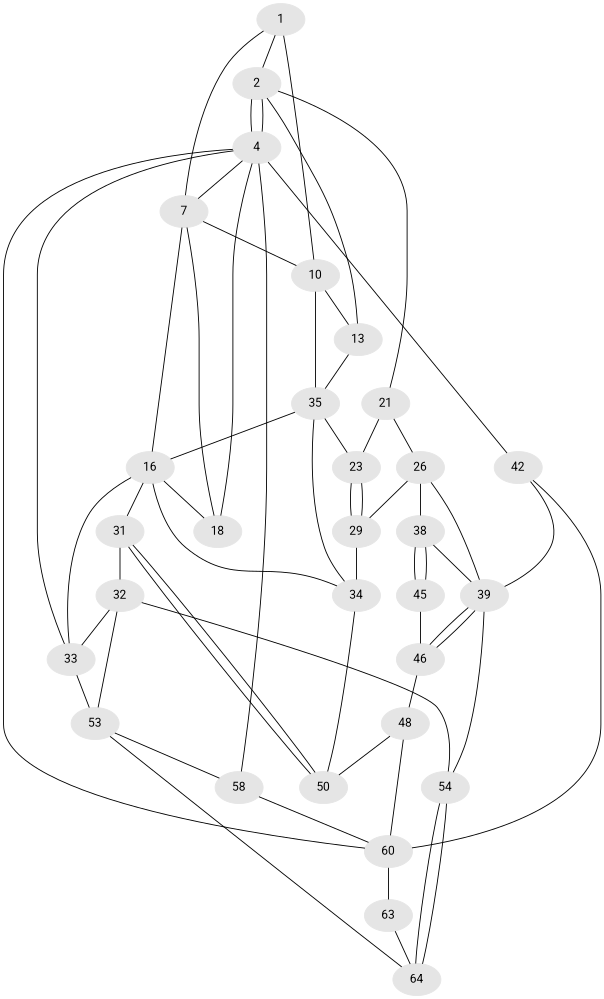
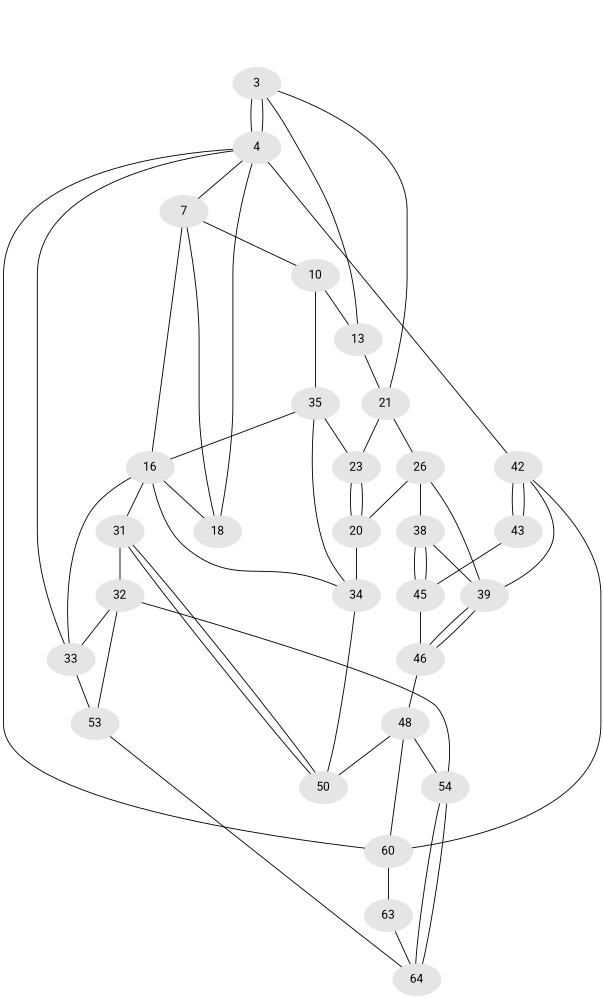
(281, 20) -> none
(257, 84) -> (257, 84)
(337, 372) -> (372, 372)
(356, 532) -> (356, 532)
none -> (518, 532)
(476, 694) -> (425, 756)
(239, 788) -> none
